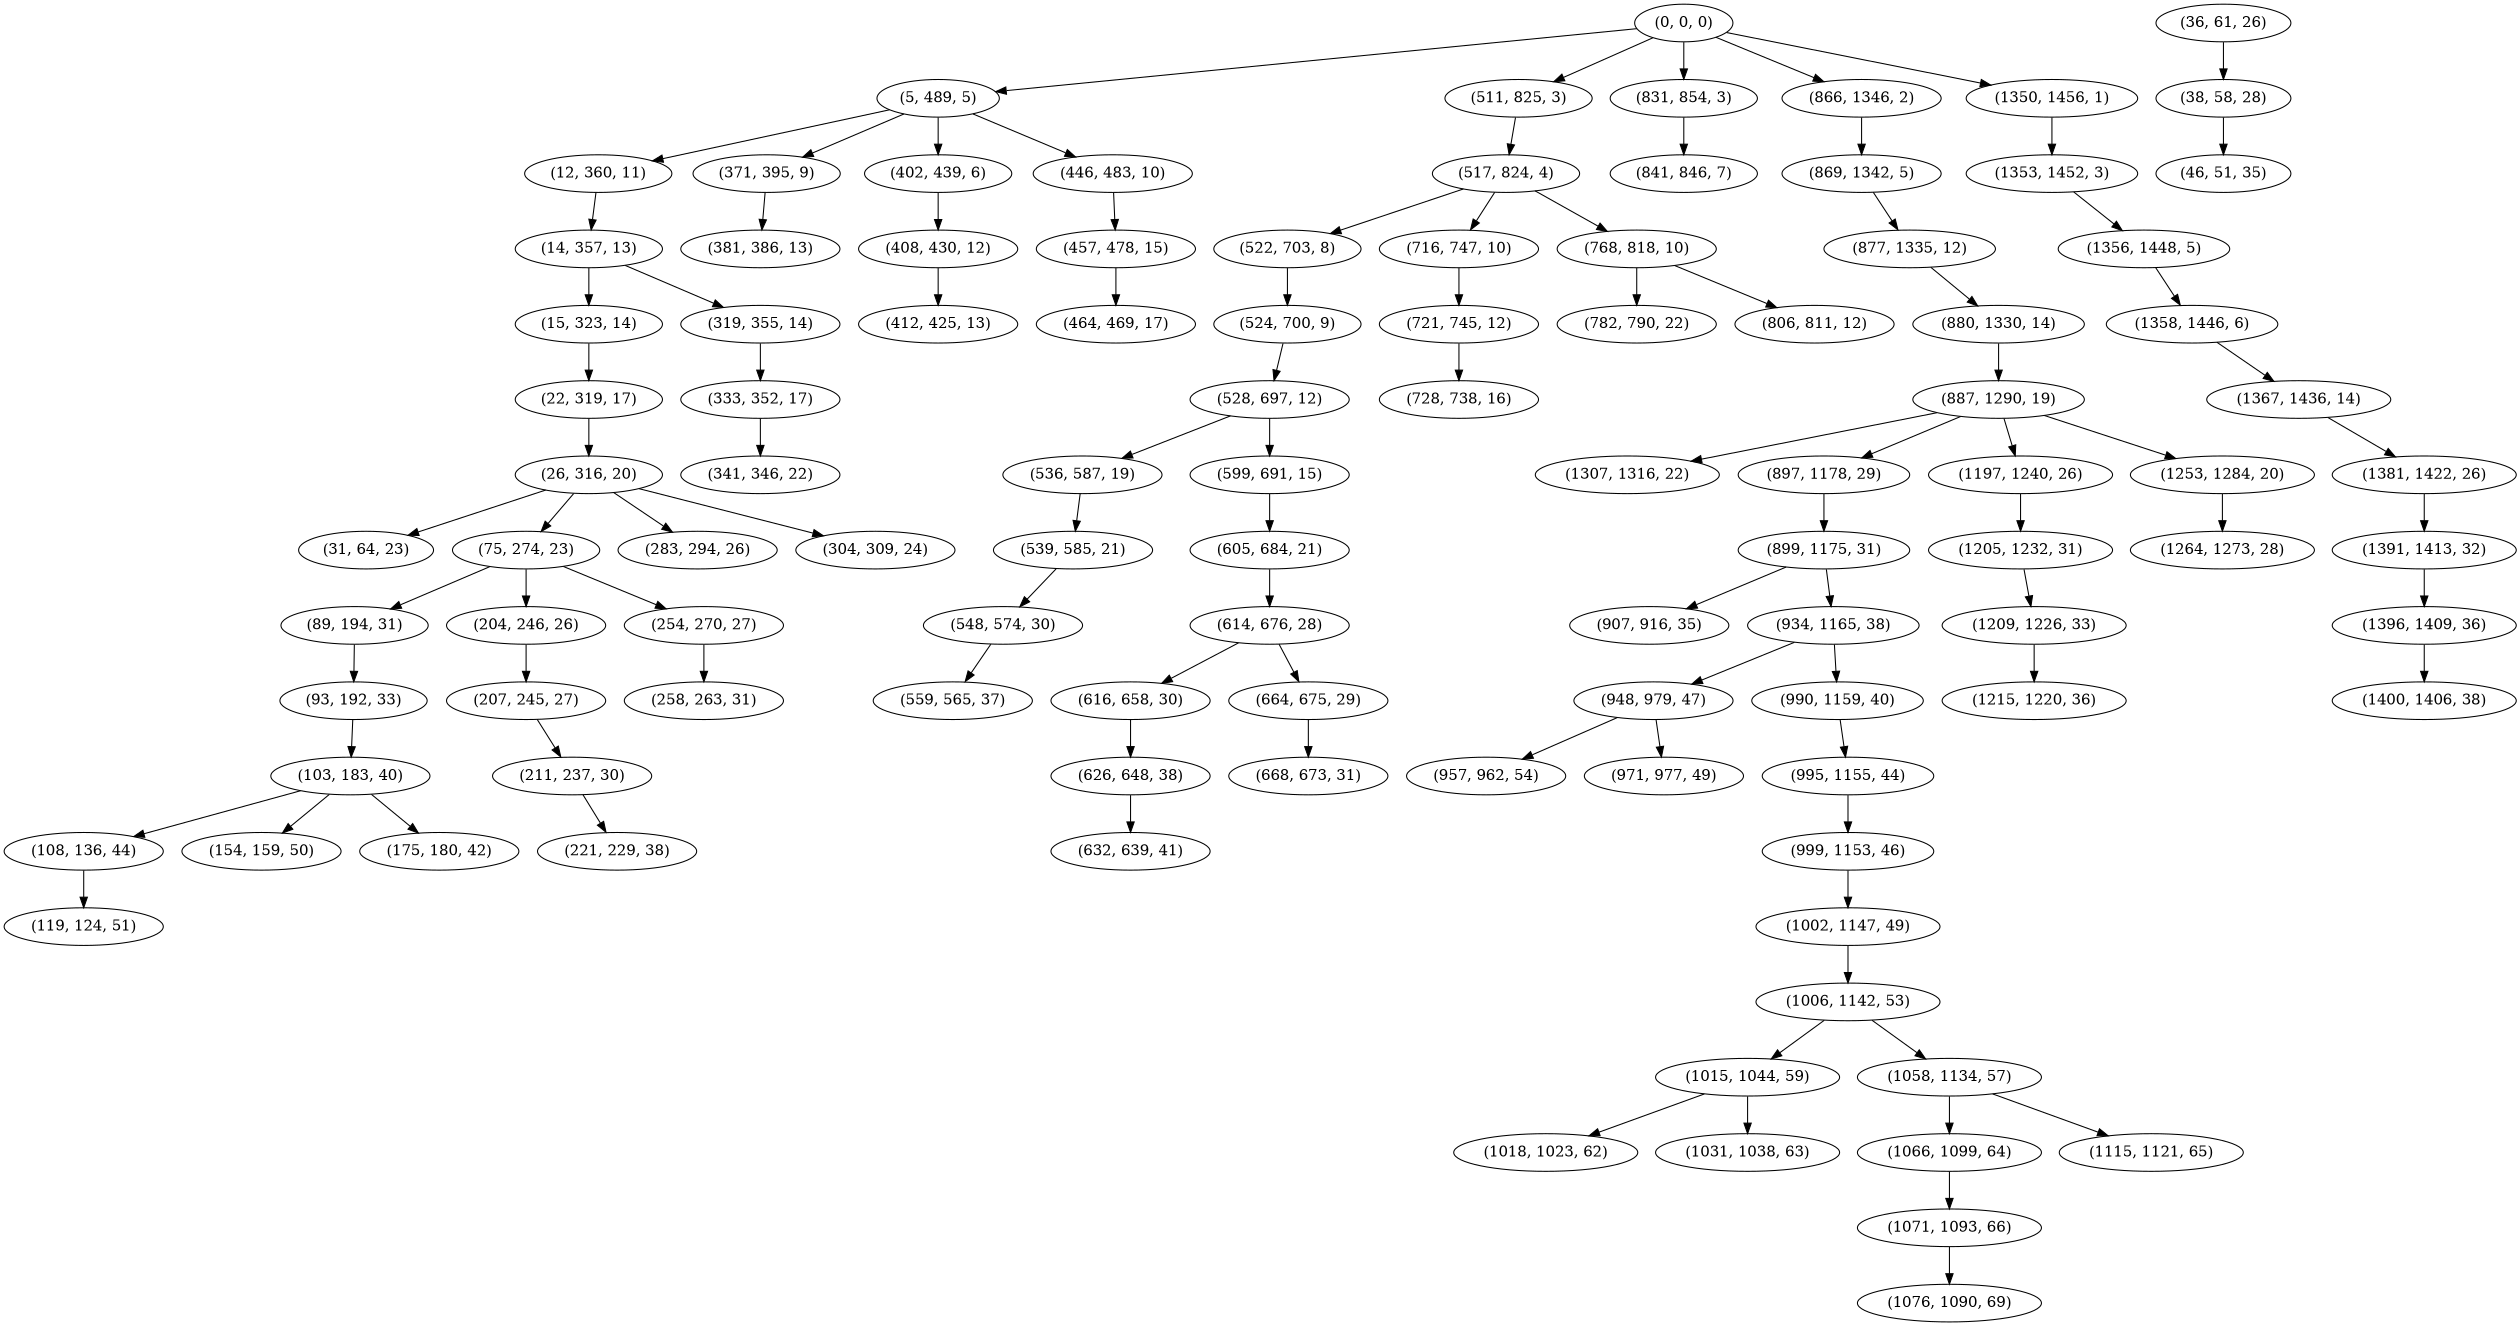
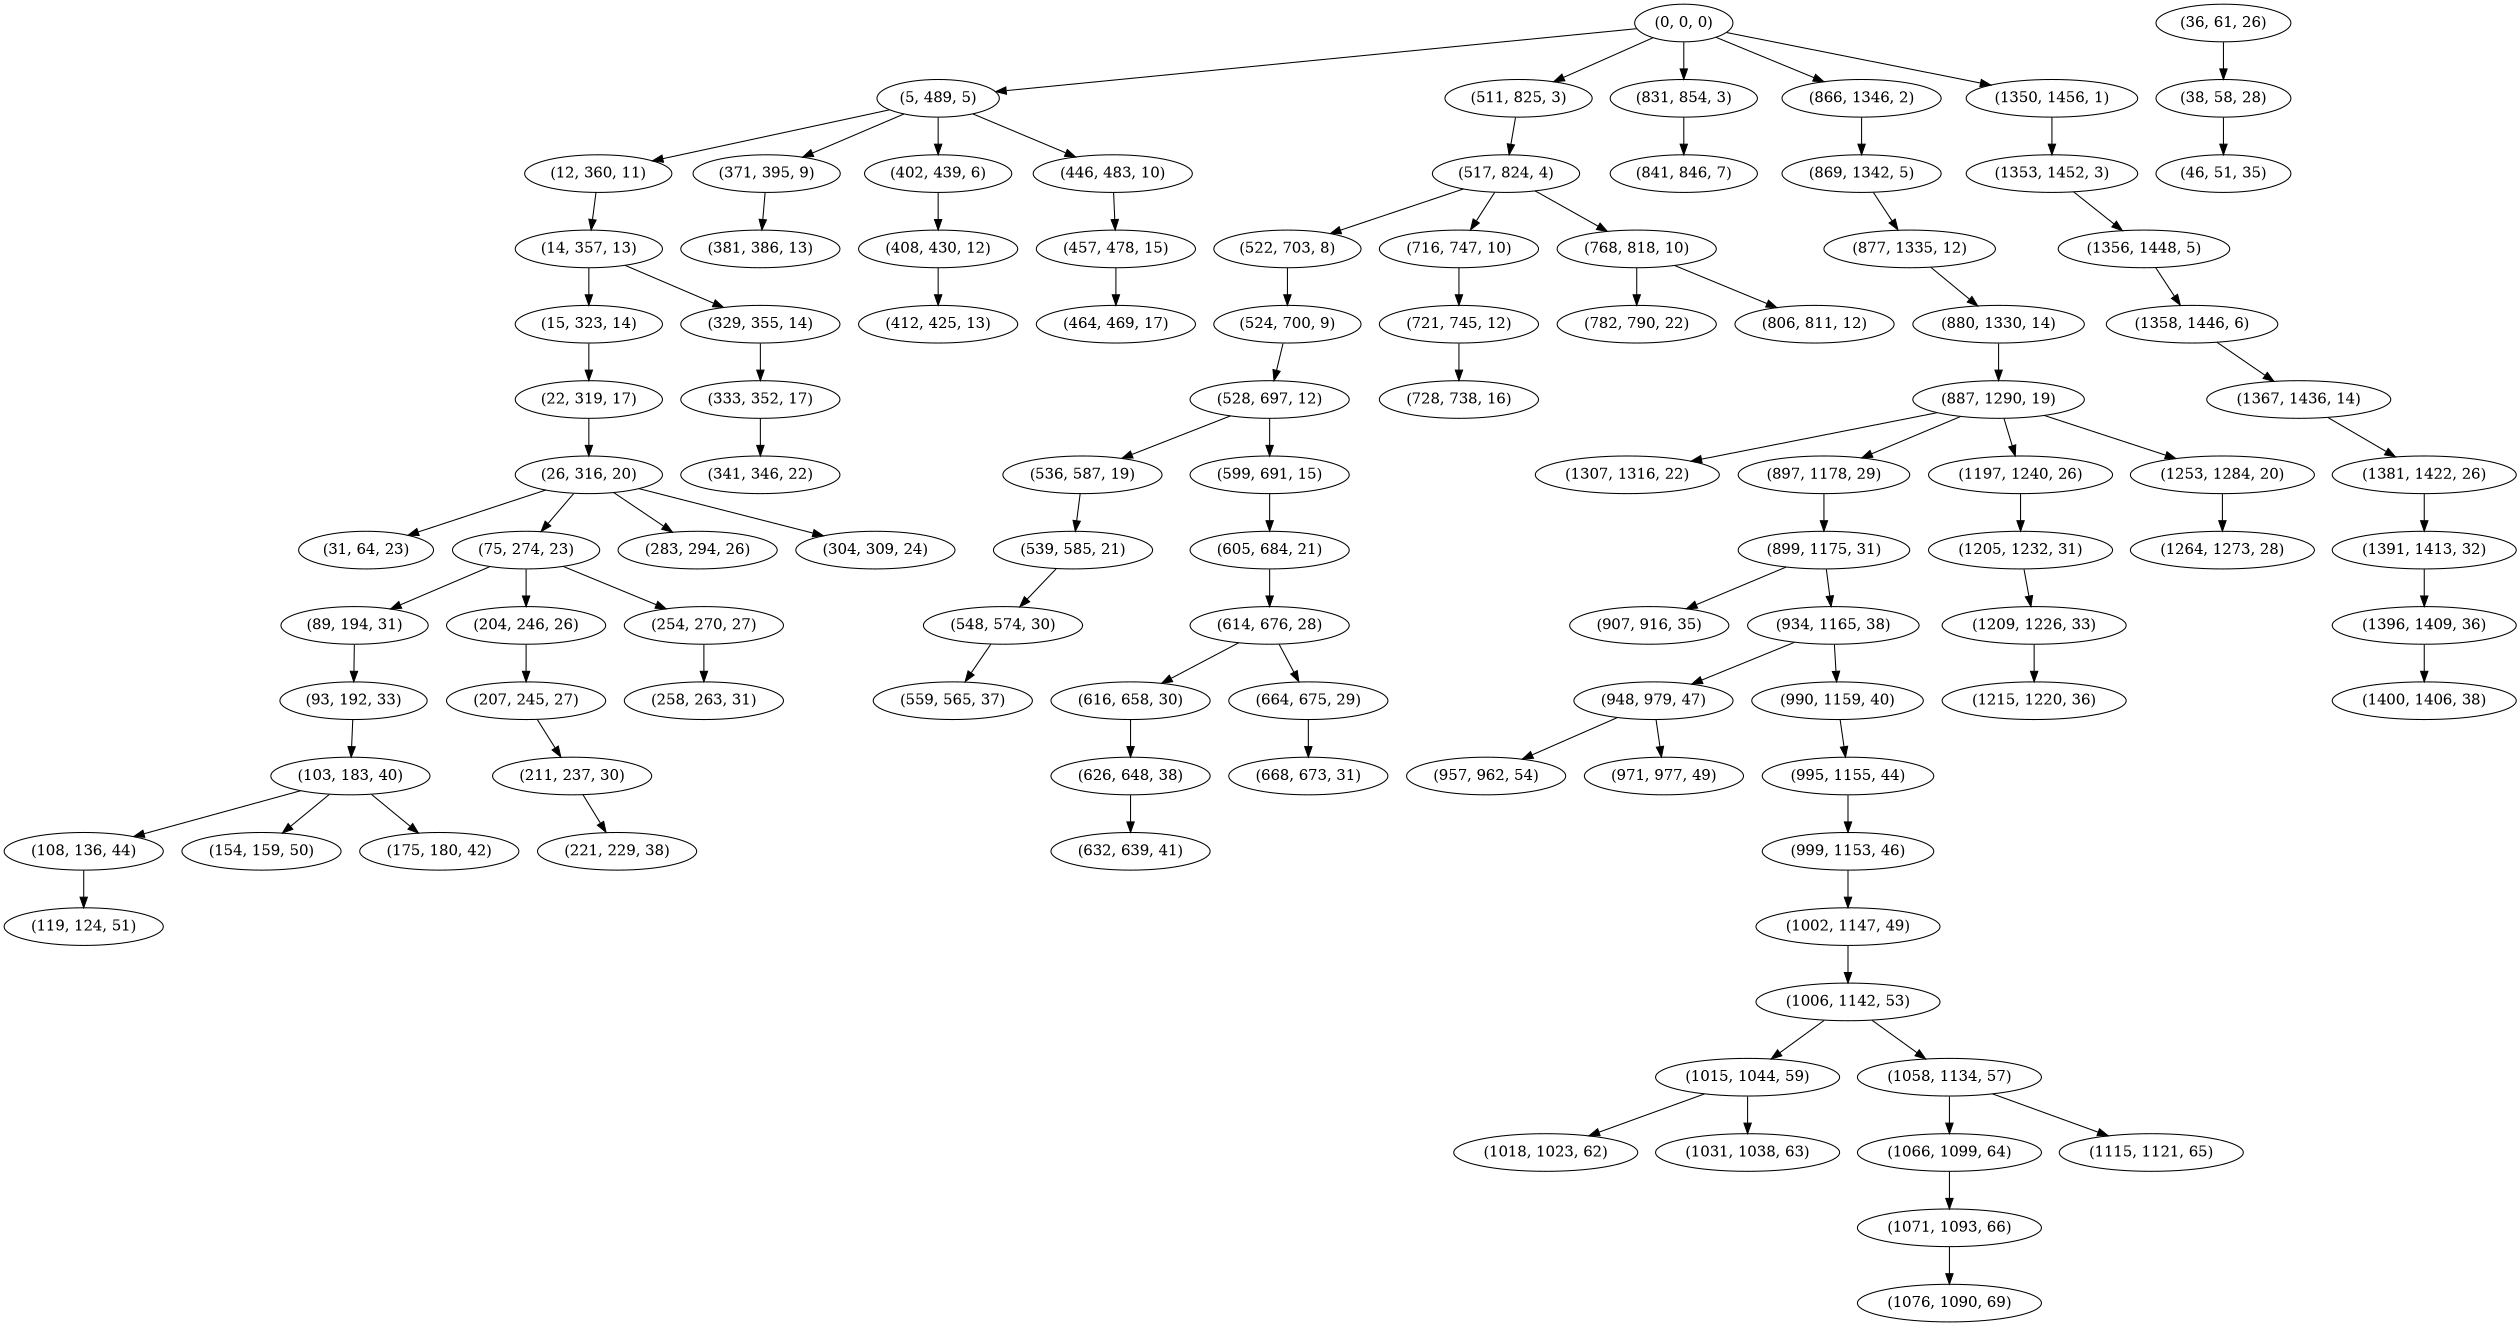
(760, 324) -> (760, 324)
